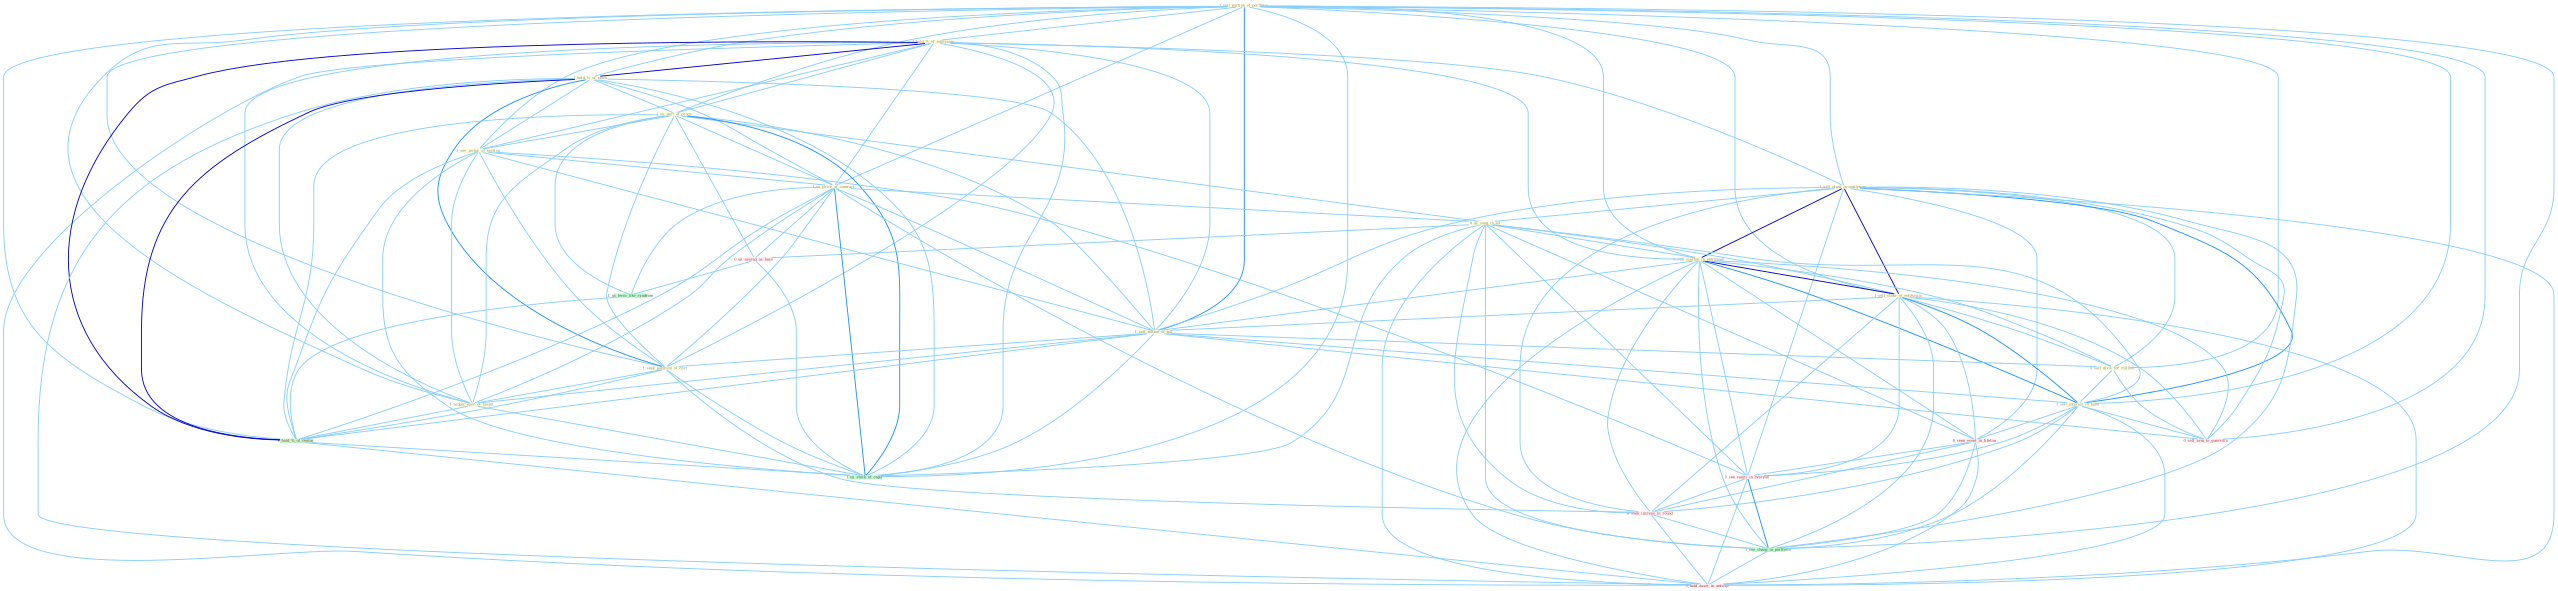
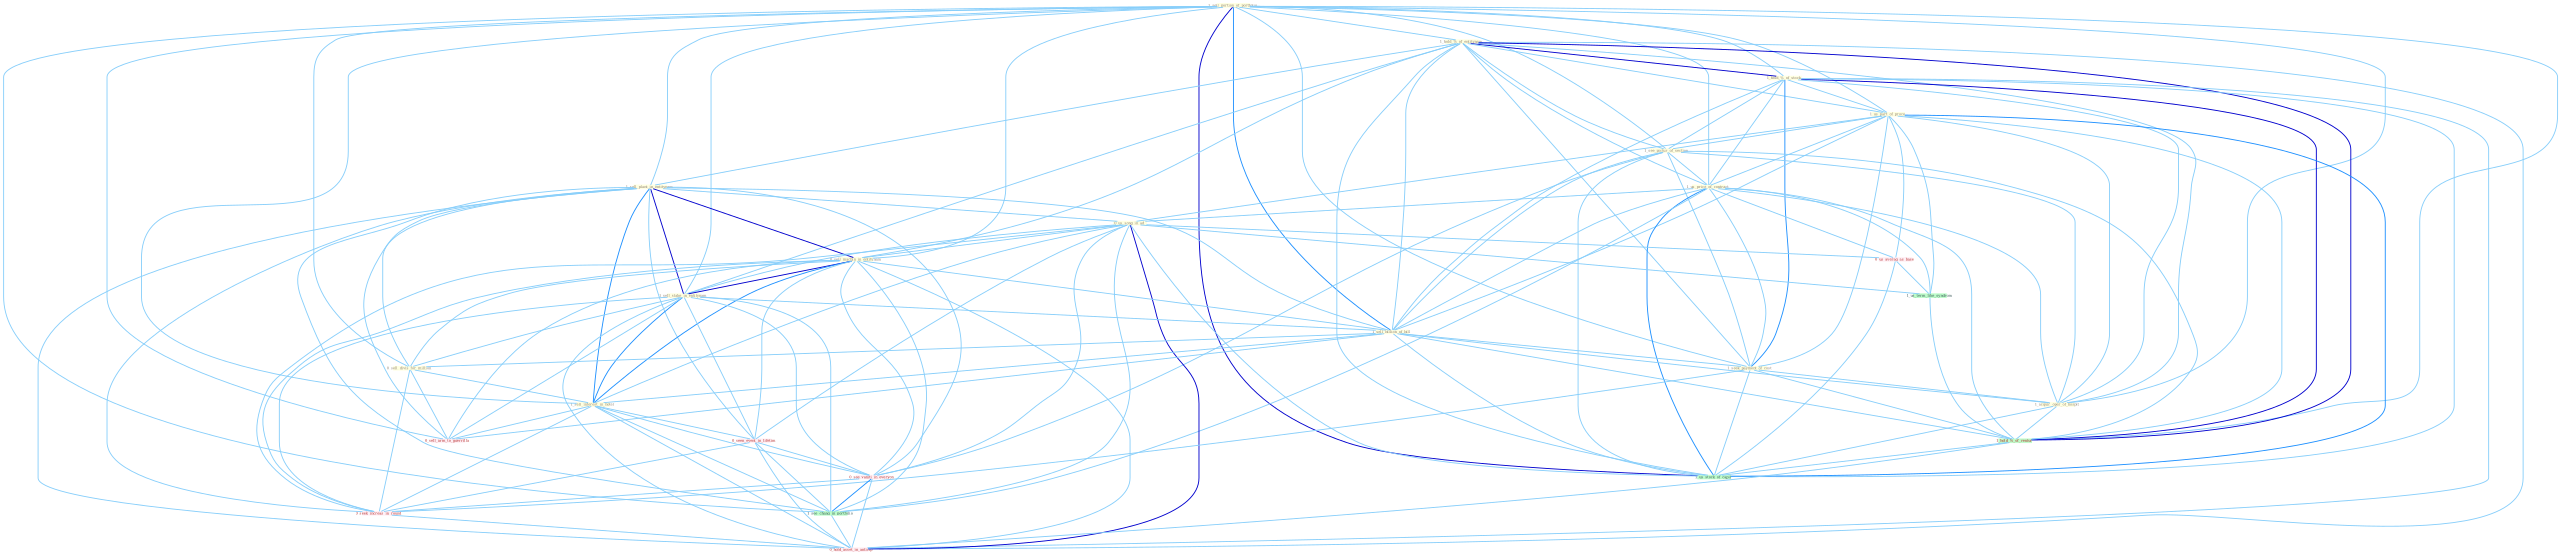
none -> (1071, 165)
none -> (1511, 258)
(1296, 371) -> (1258, 394)
(1383, 515) -> (1173, 509)
(1710, 531) -> (395, 441)
